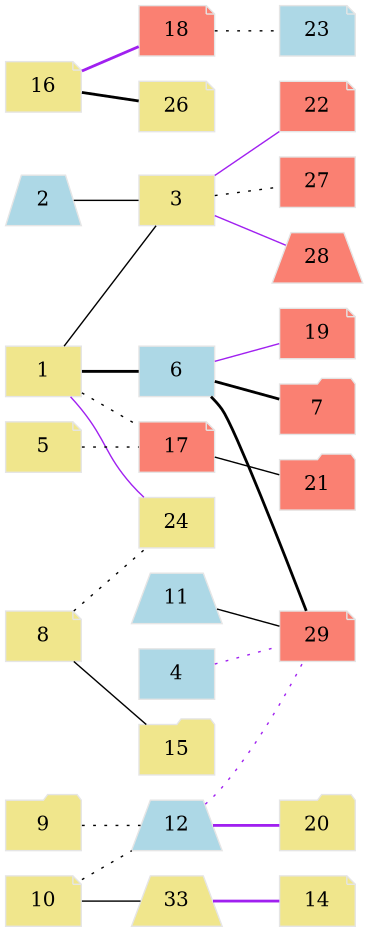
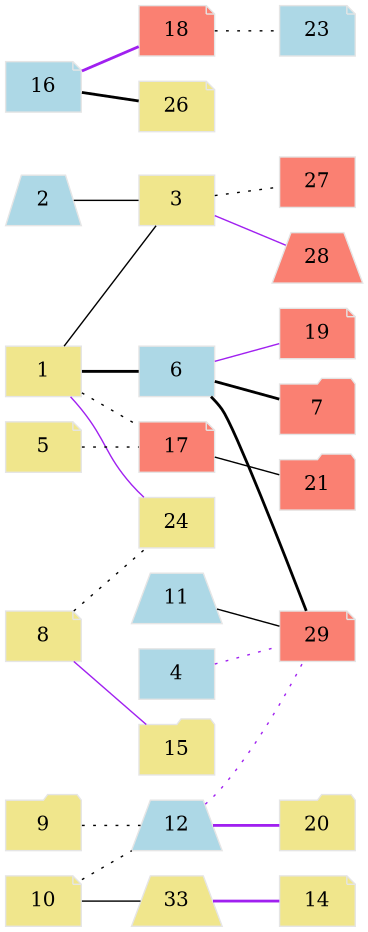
(43, 87) -> (43, 87)
(317, 107) -> none
(110, 693) -> (110, 693)
